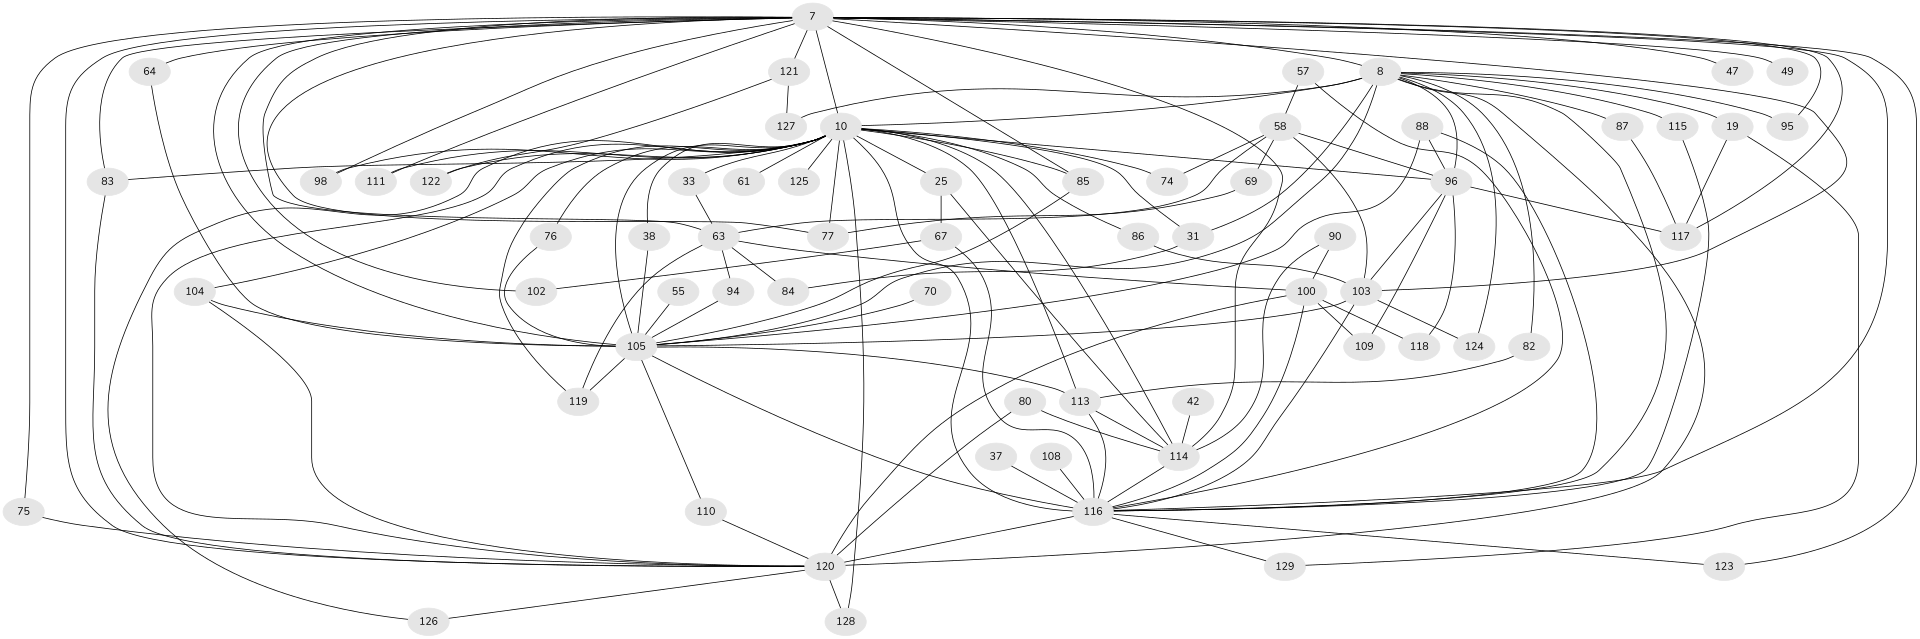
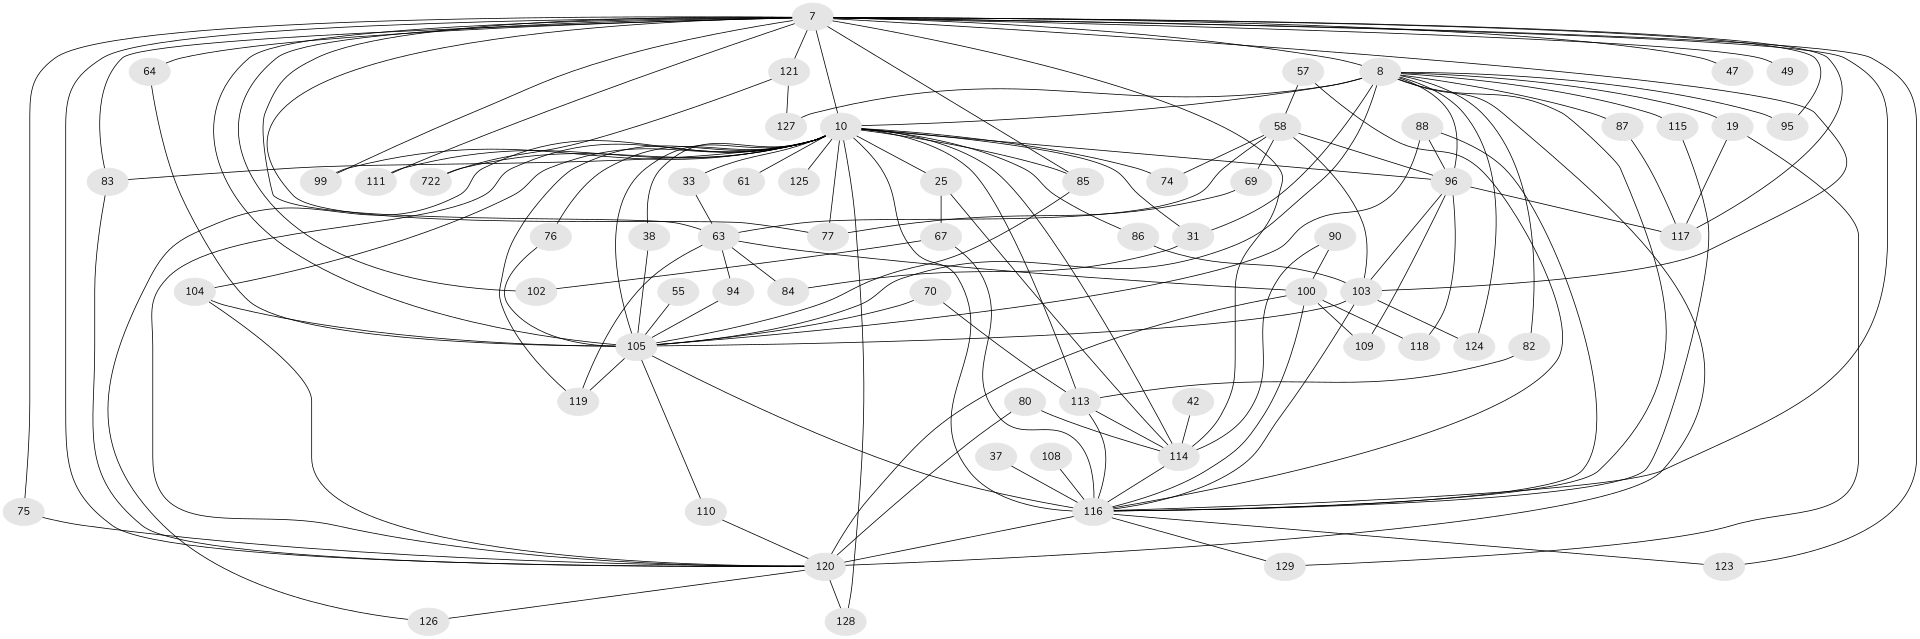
(321, 182) -> (321, 182)
(431, 182) -> (431, 182)
(852, 355) -> (1004, 349)
